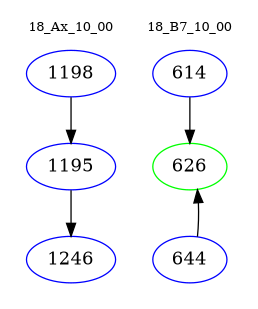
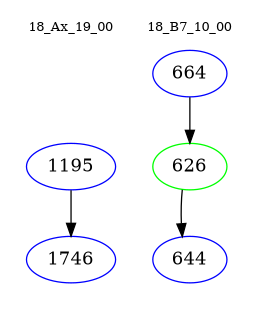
(71, 28) -> (71, 28)
(71, 74) -> none
(190, 74) -> (190, 74)
(199, 220) -> (181, 207)
(71, 260) -> (71, 260)
